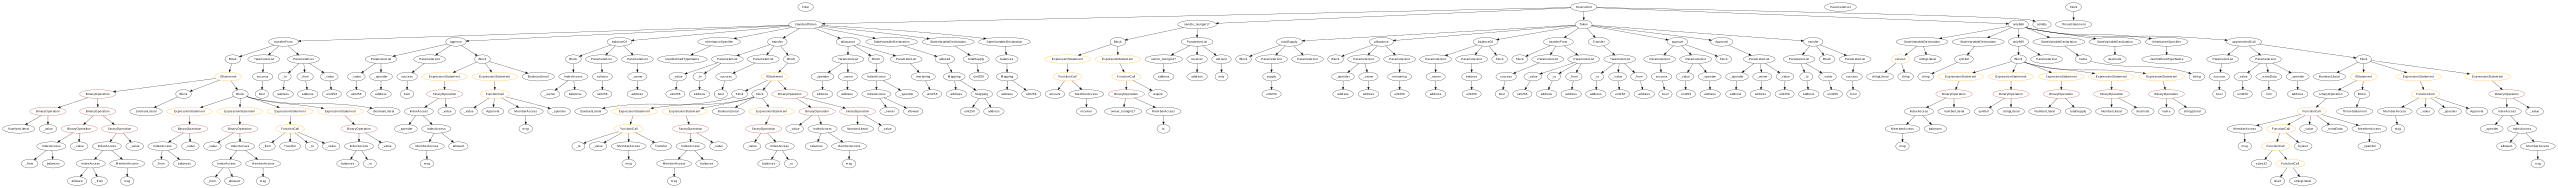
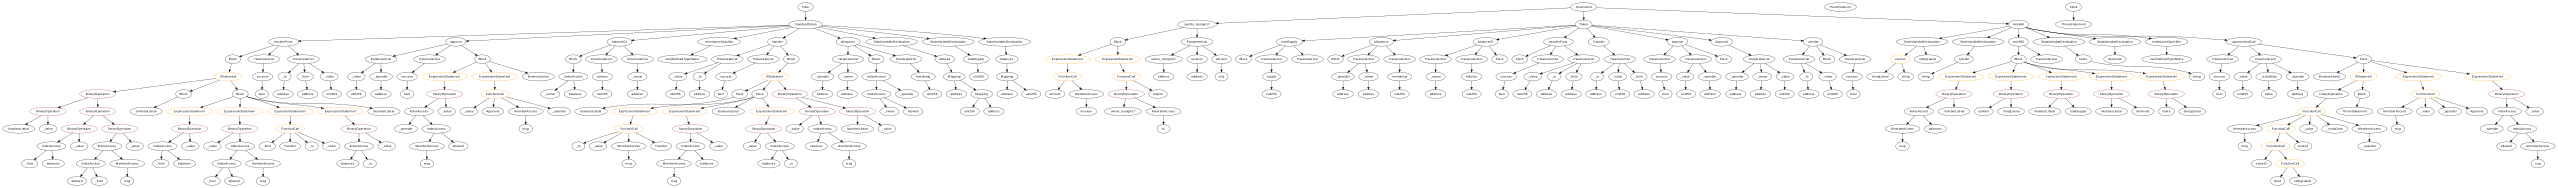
(1198, 16) -> (806, 15)
(2042, 24) -> none
(2269, 94) -> (2269, 94)
